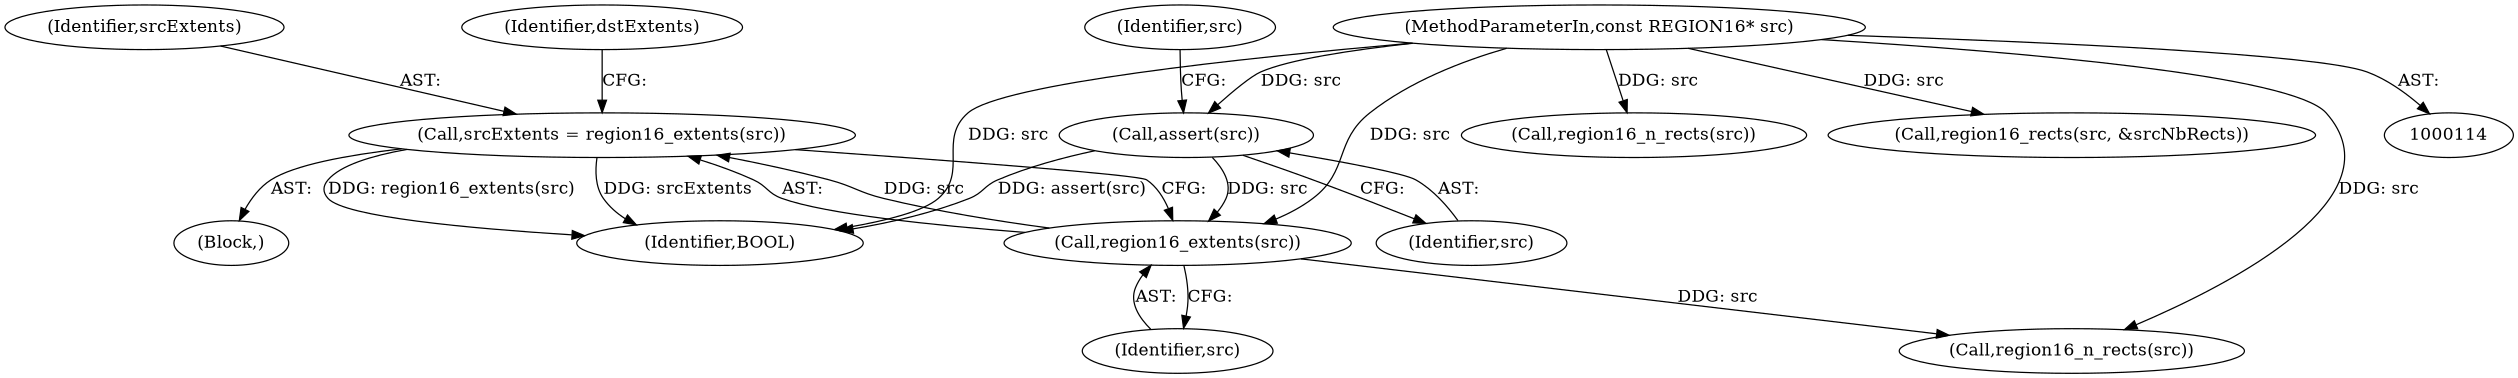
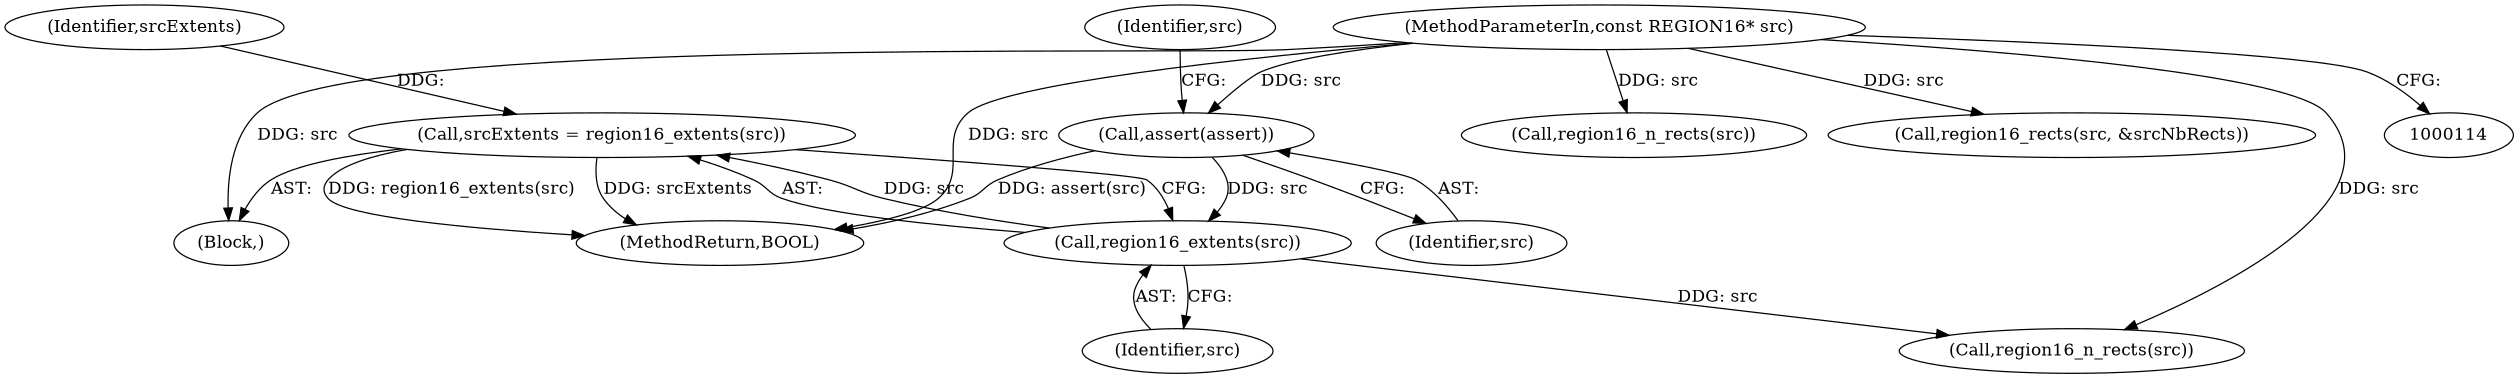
(602, 27) -> none
(424, 81) -> (424, 81)
(2422, 81) -> (2422, 81)
(1372, 111) -> (778, 54)
(1186, 135) -> (1186, 135)
(720, 243) -> (720, 243)
